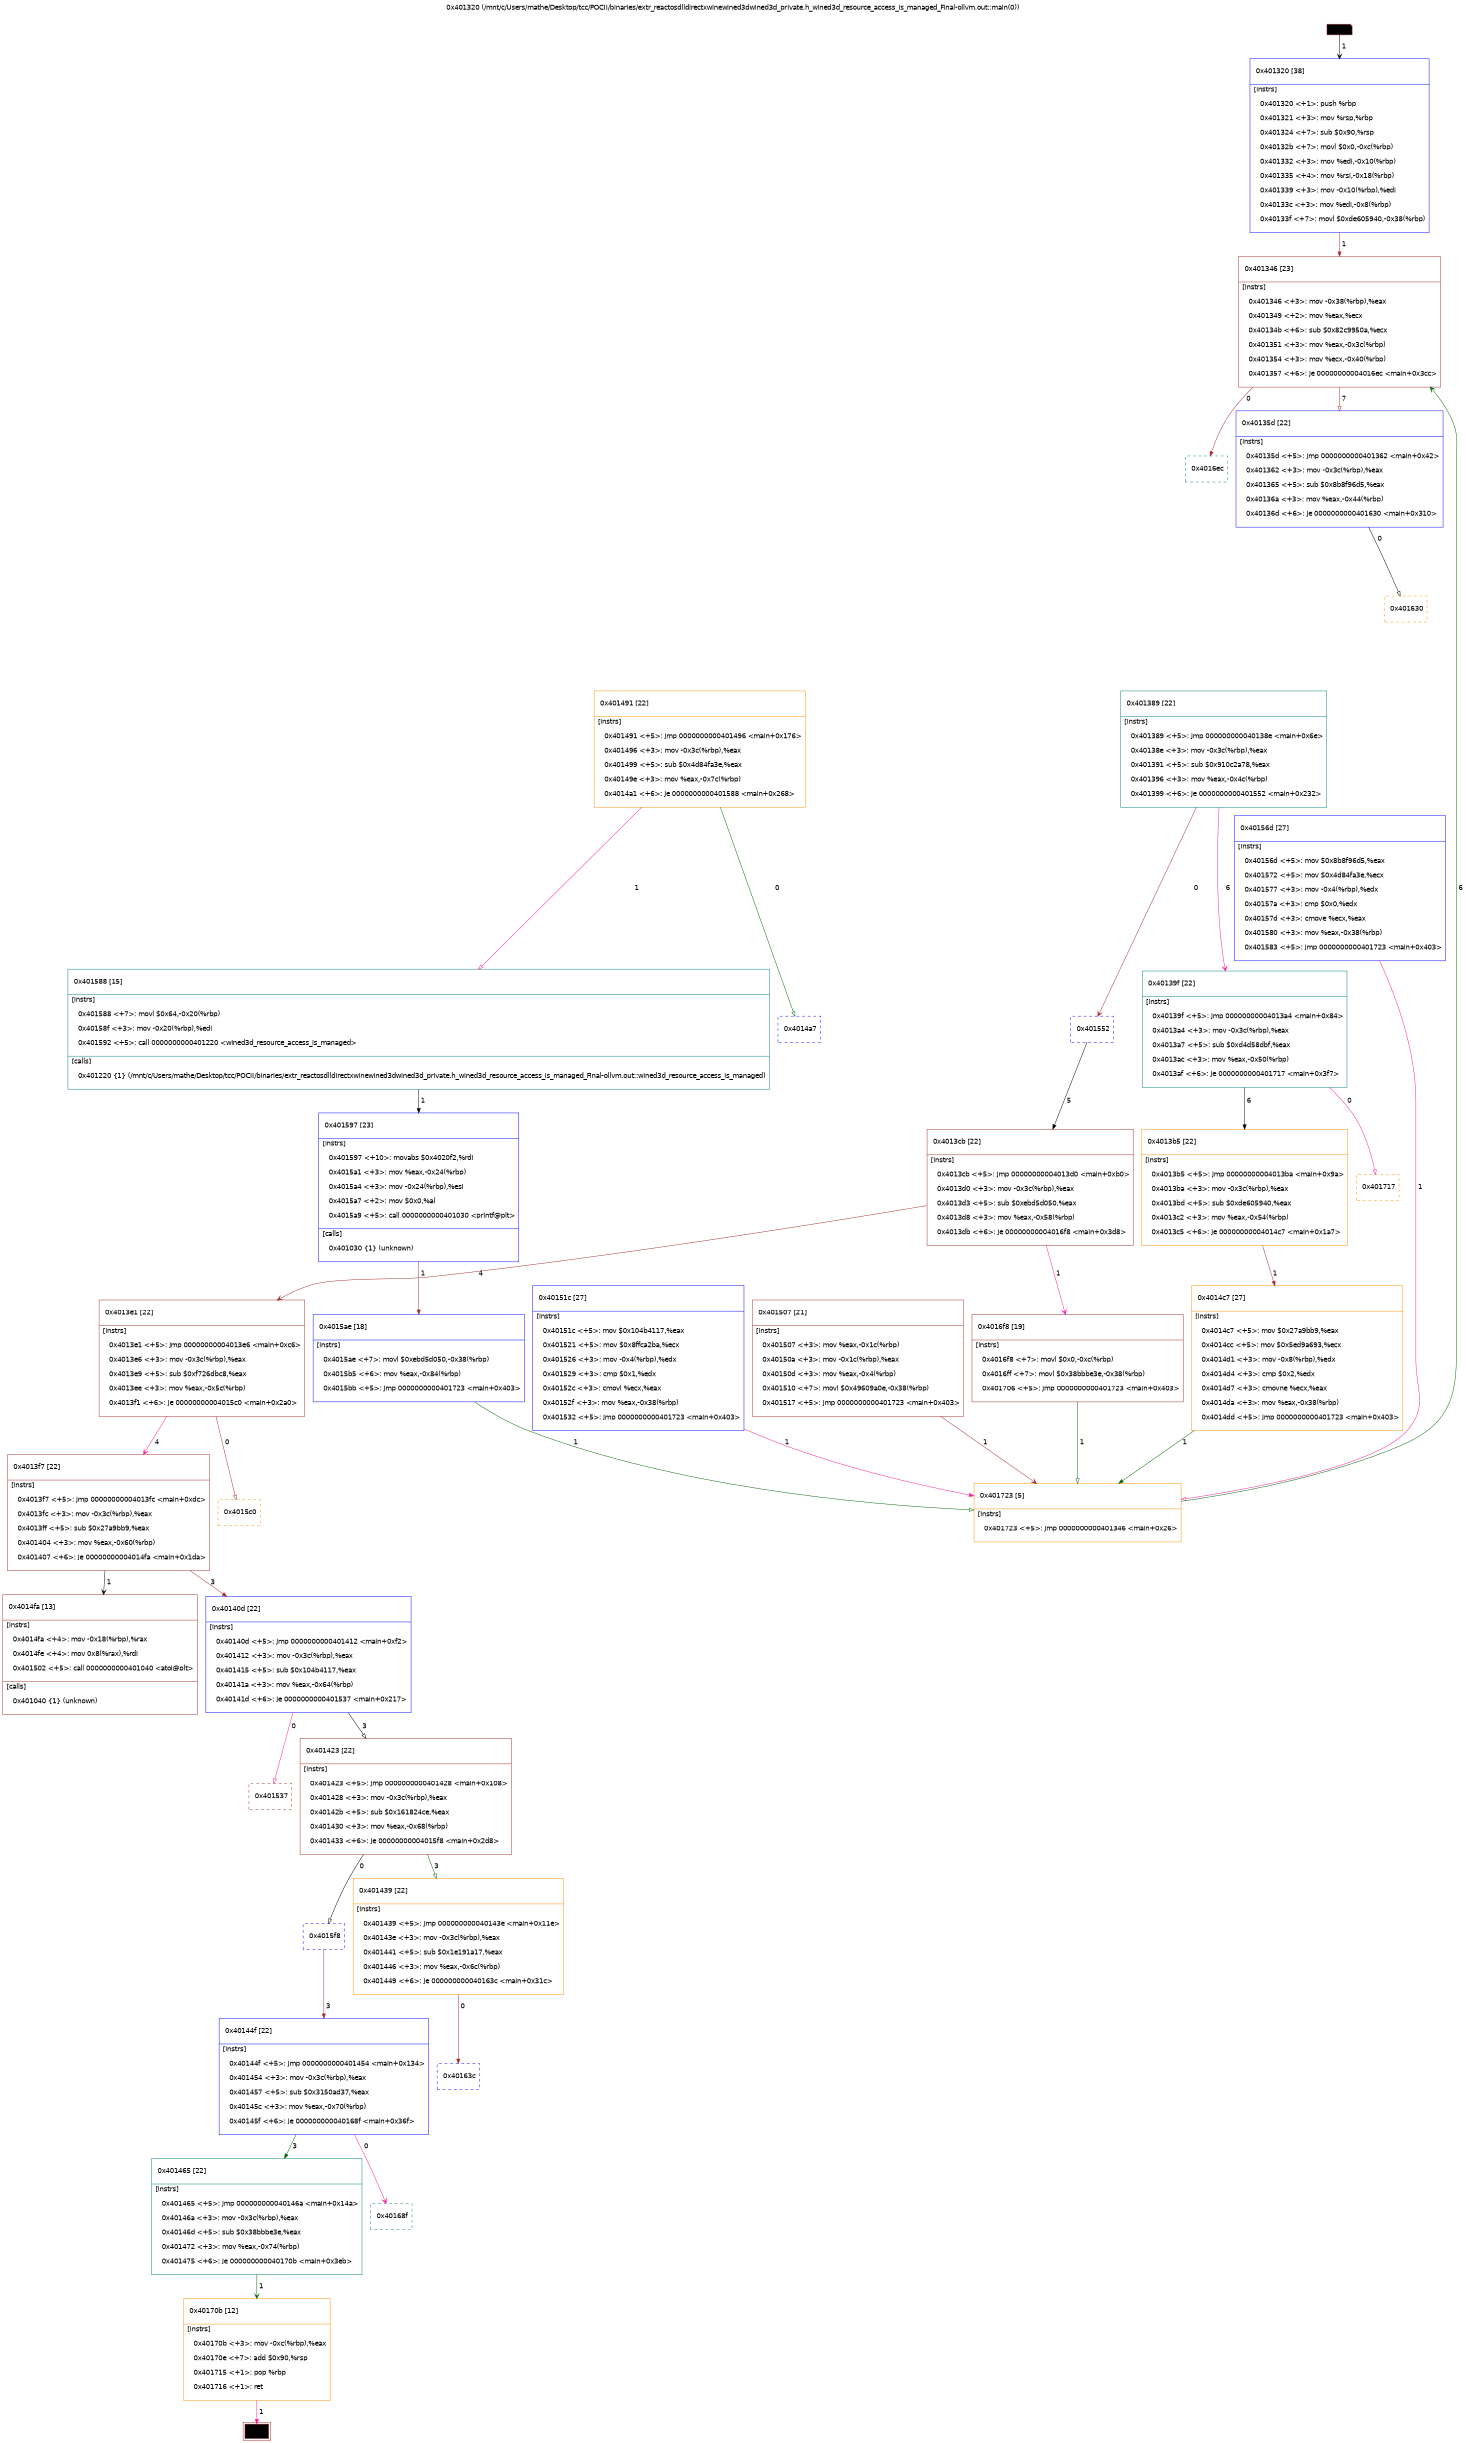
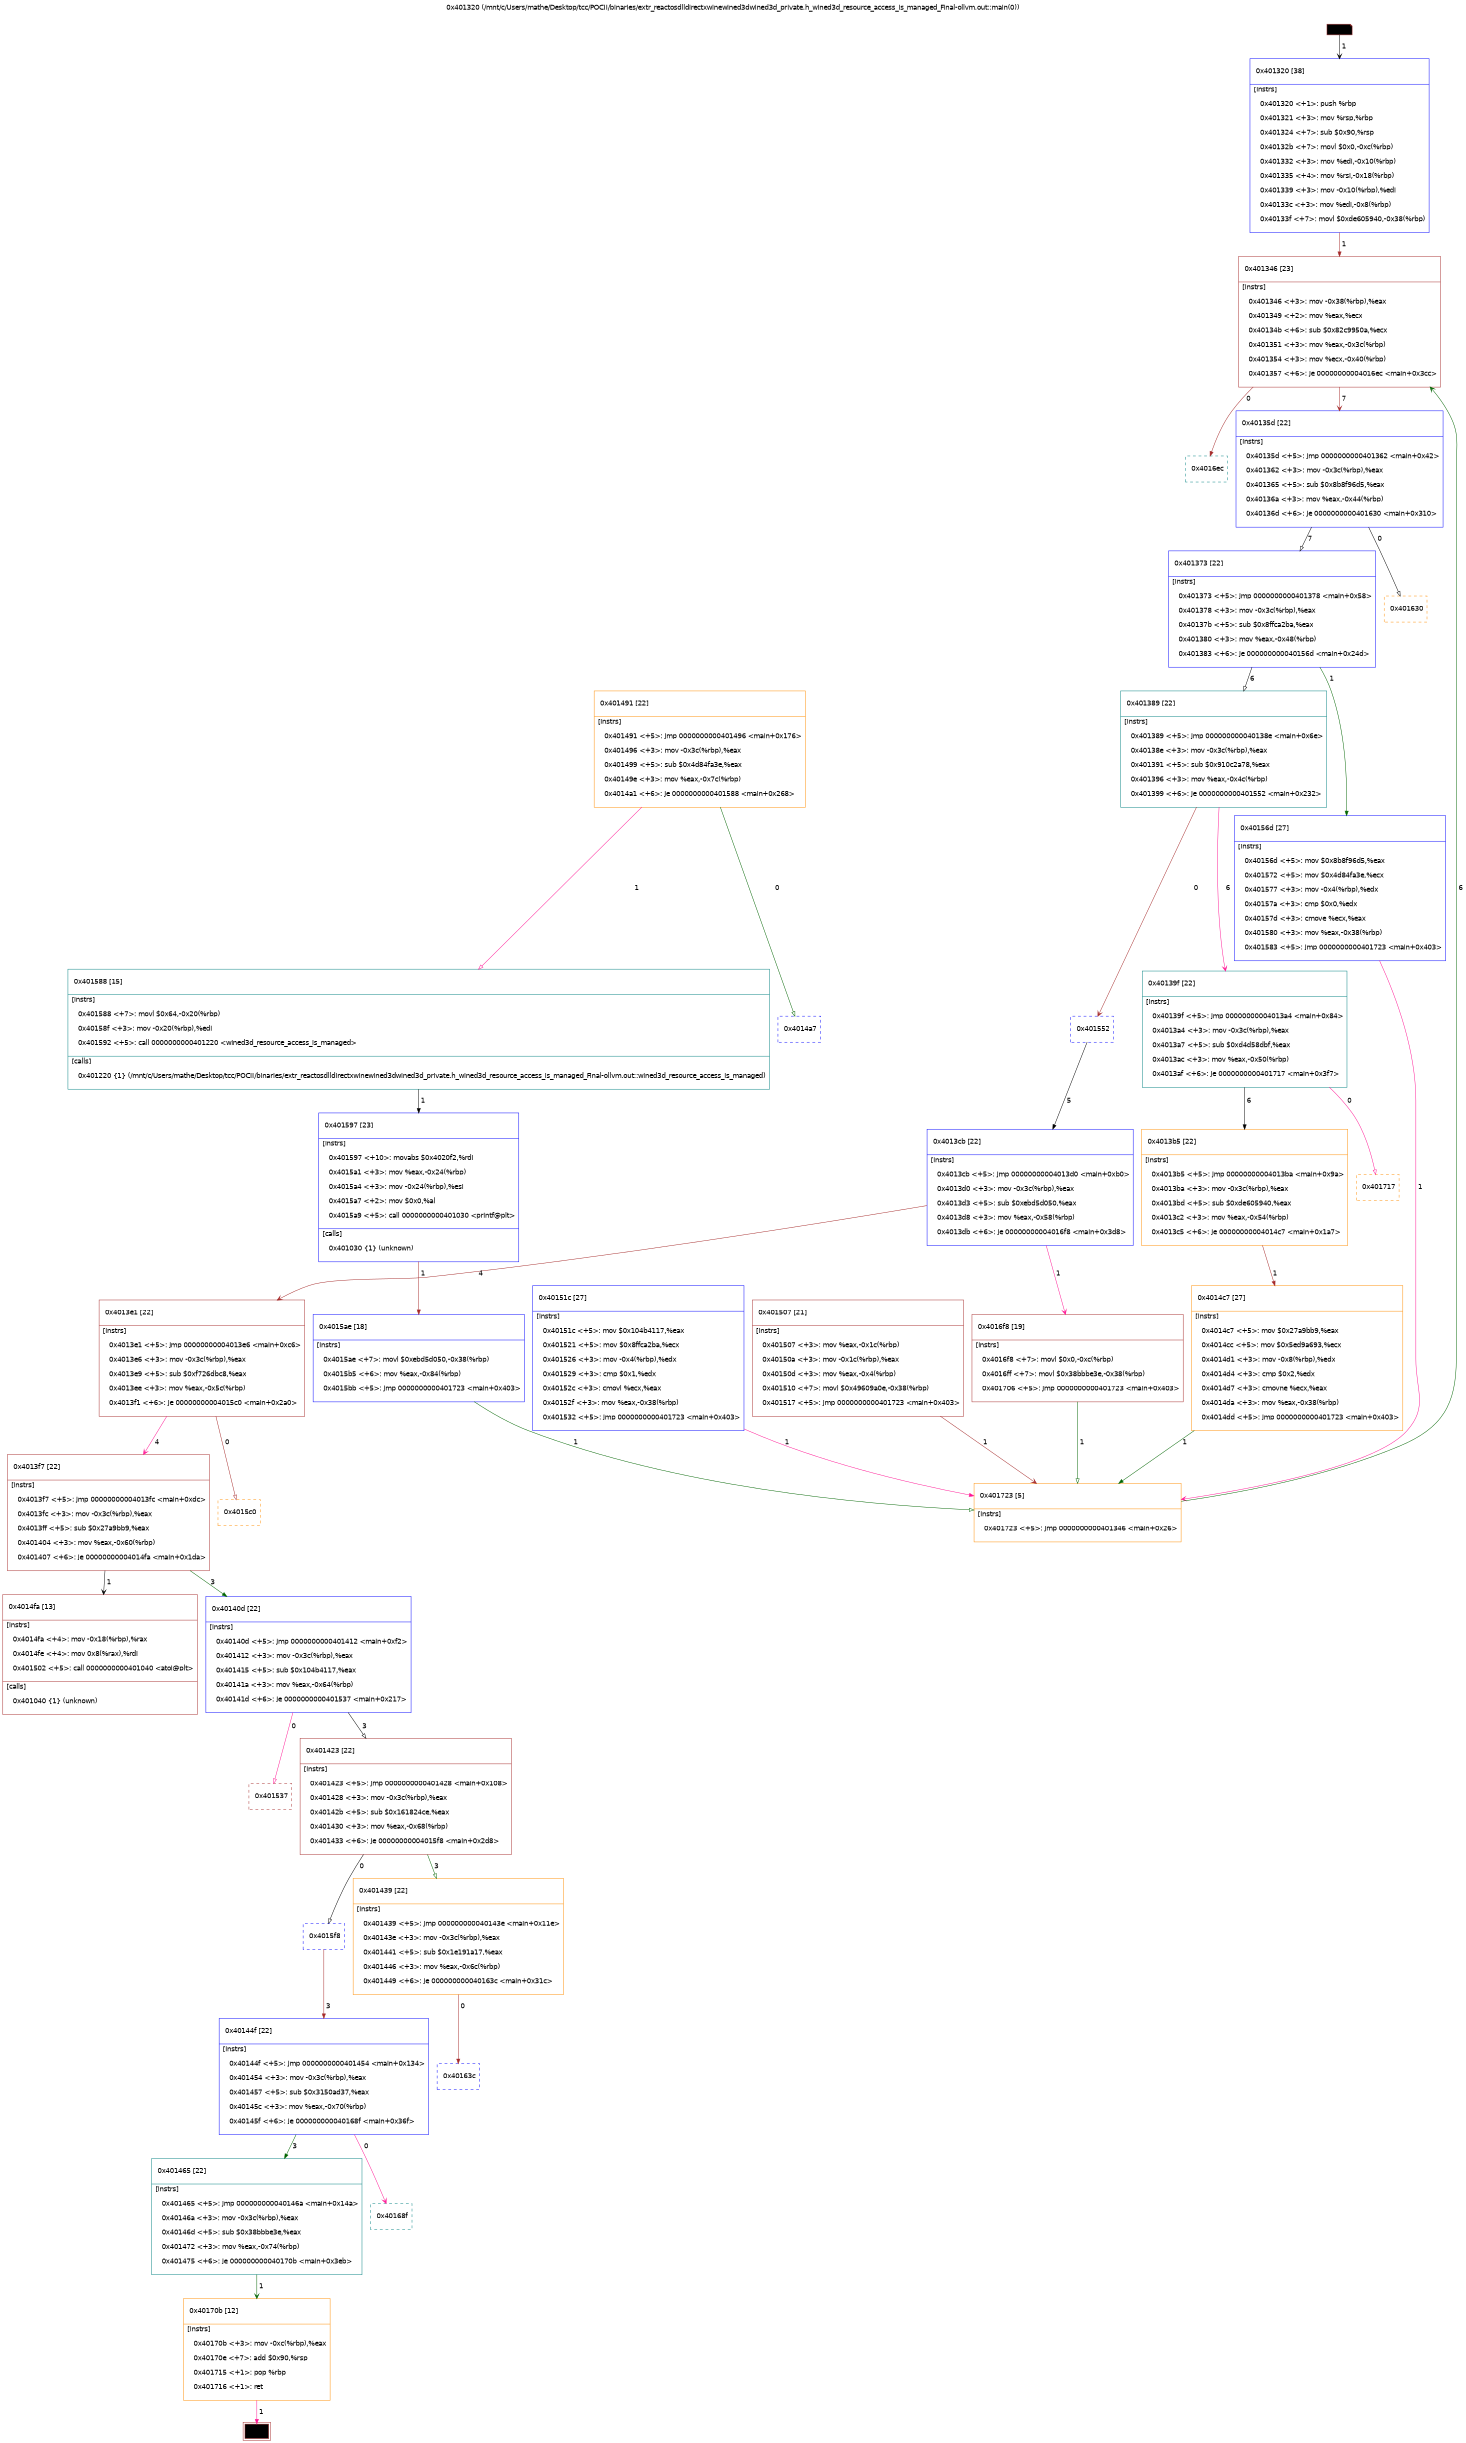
(1340, 397) -> (1340, 397)
none -> (1272, 609)
(1030, 1187) -> (1030, 1187)
(1416, 1312) -> (1416, 1312)
(207, 1582) -> (207, 1582)
